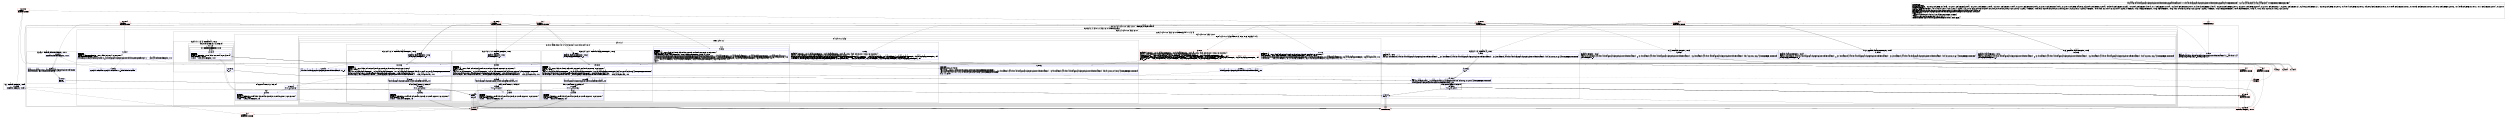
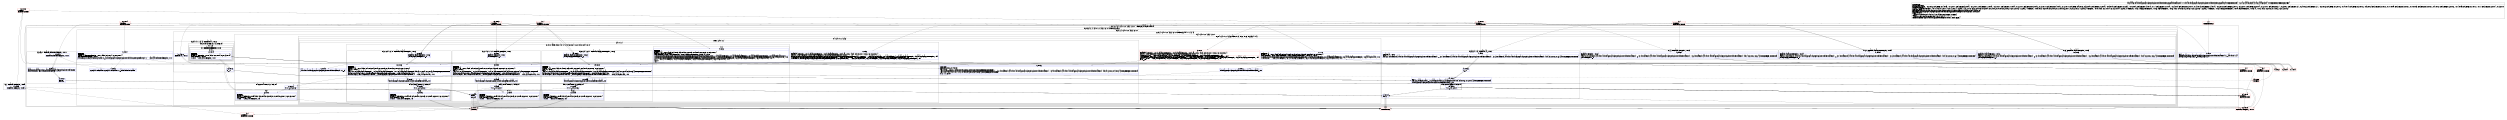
none -> (181, 55)
